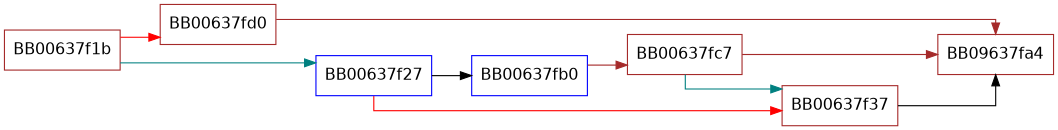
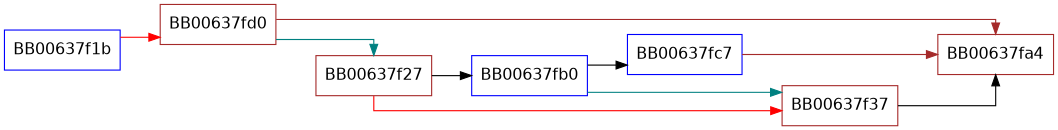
(62, 50) -> (62, 50)
(685, 55) -> (685, 55)
(996, 55) -> (996, 55)
(212, 63) -> (327, 39)
(602, 65) -> (602, 65)
(374, 76) -> (374, 76)
(721, 89) -> (679, 92)
